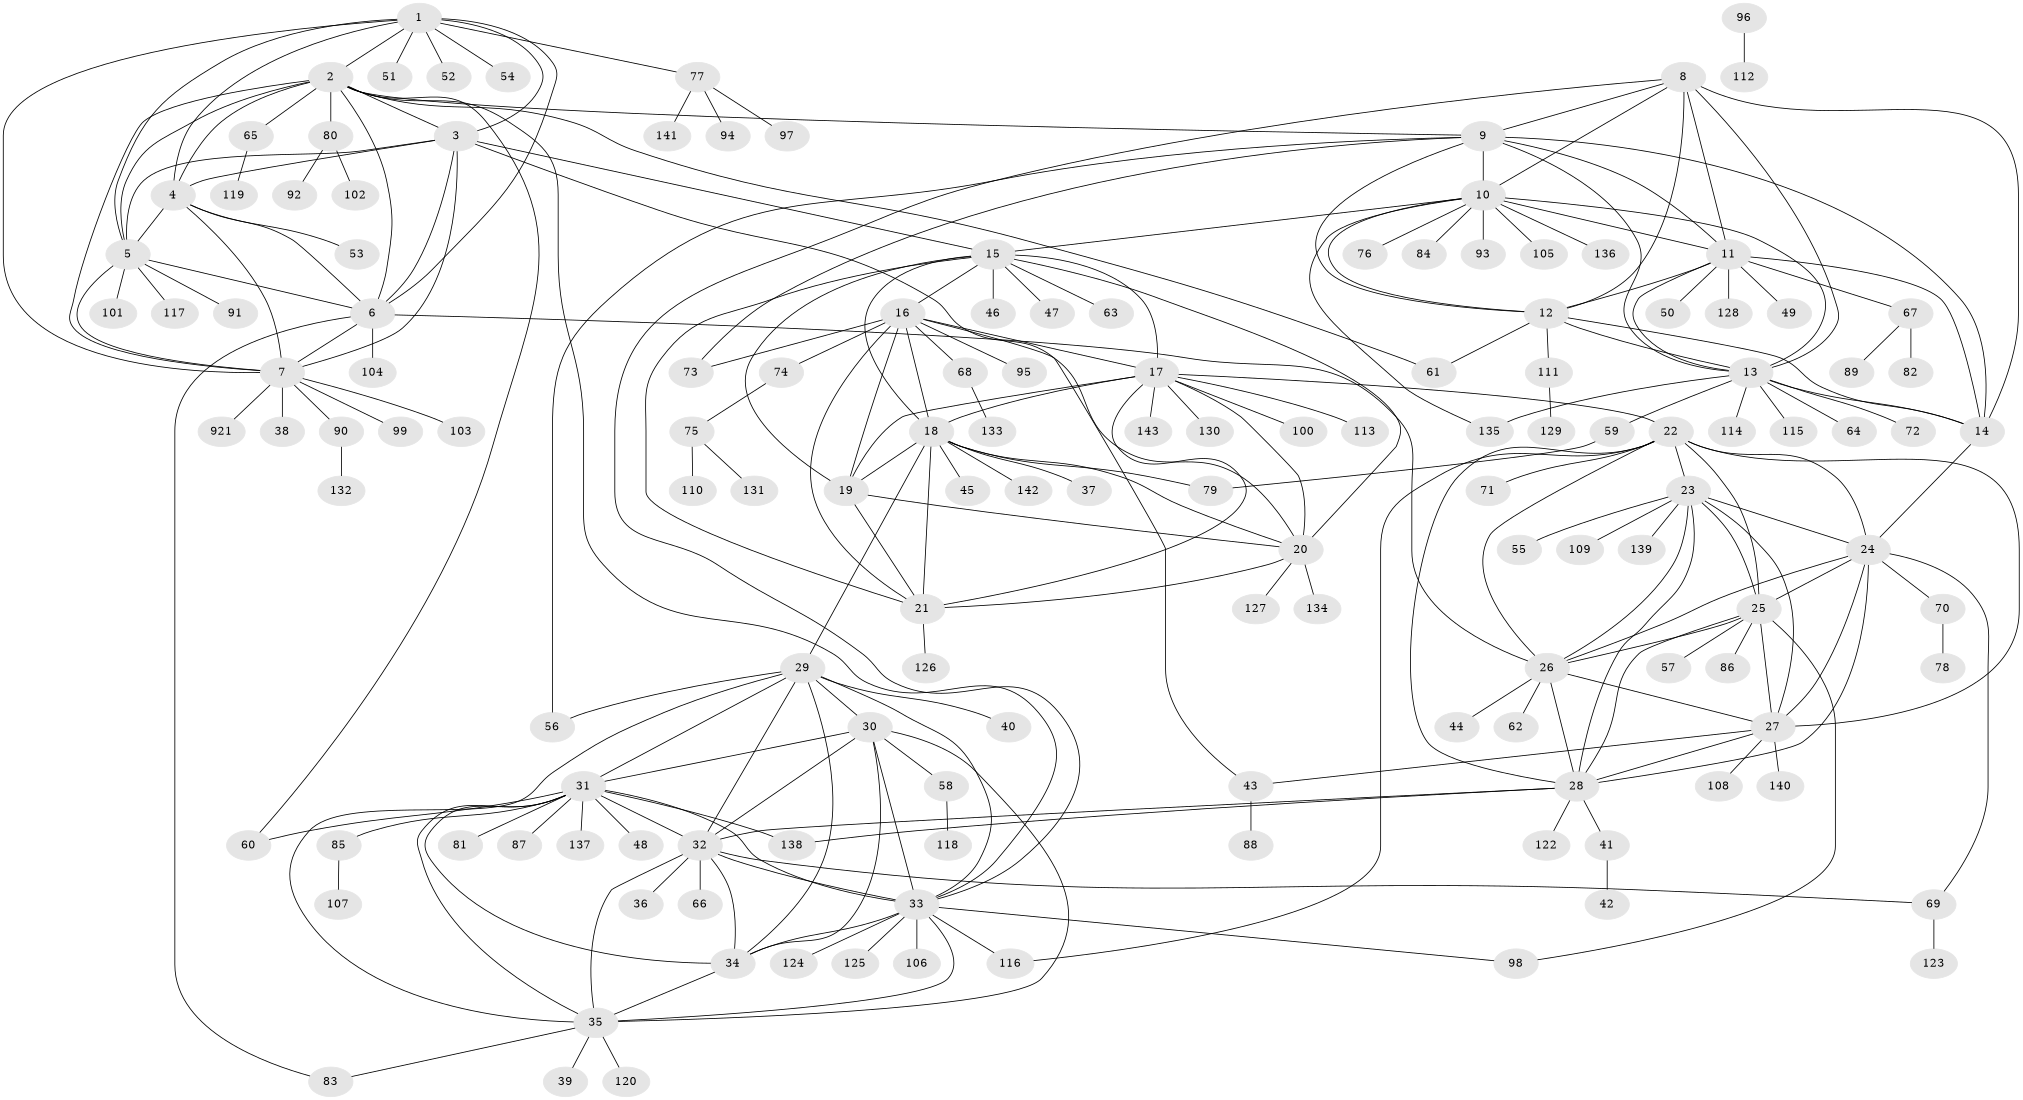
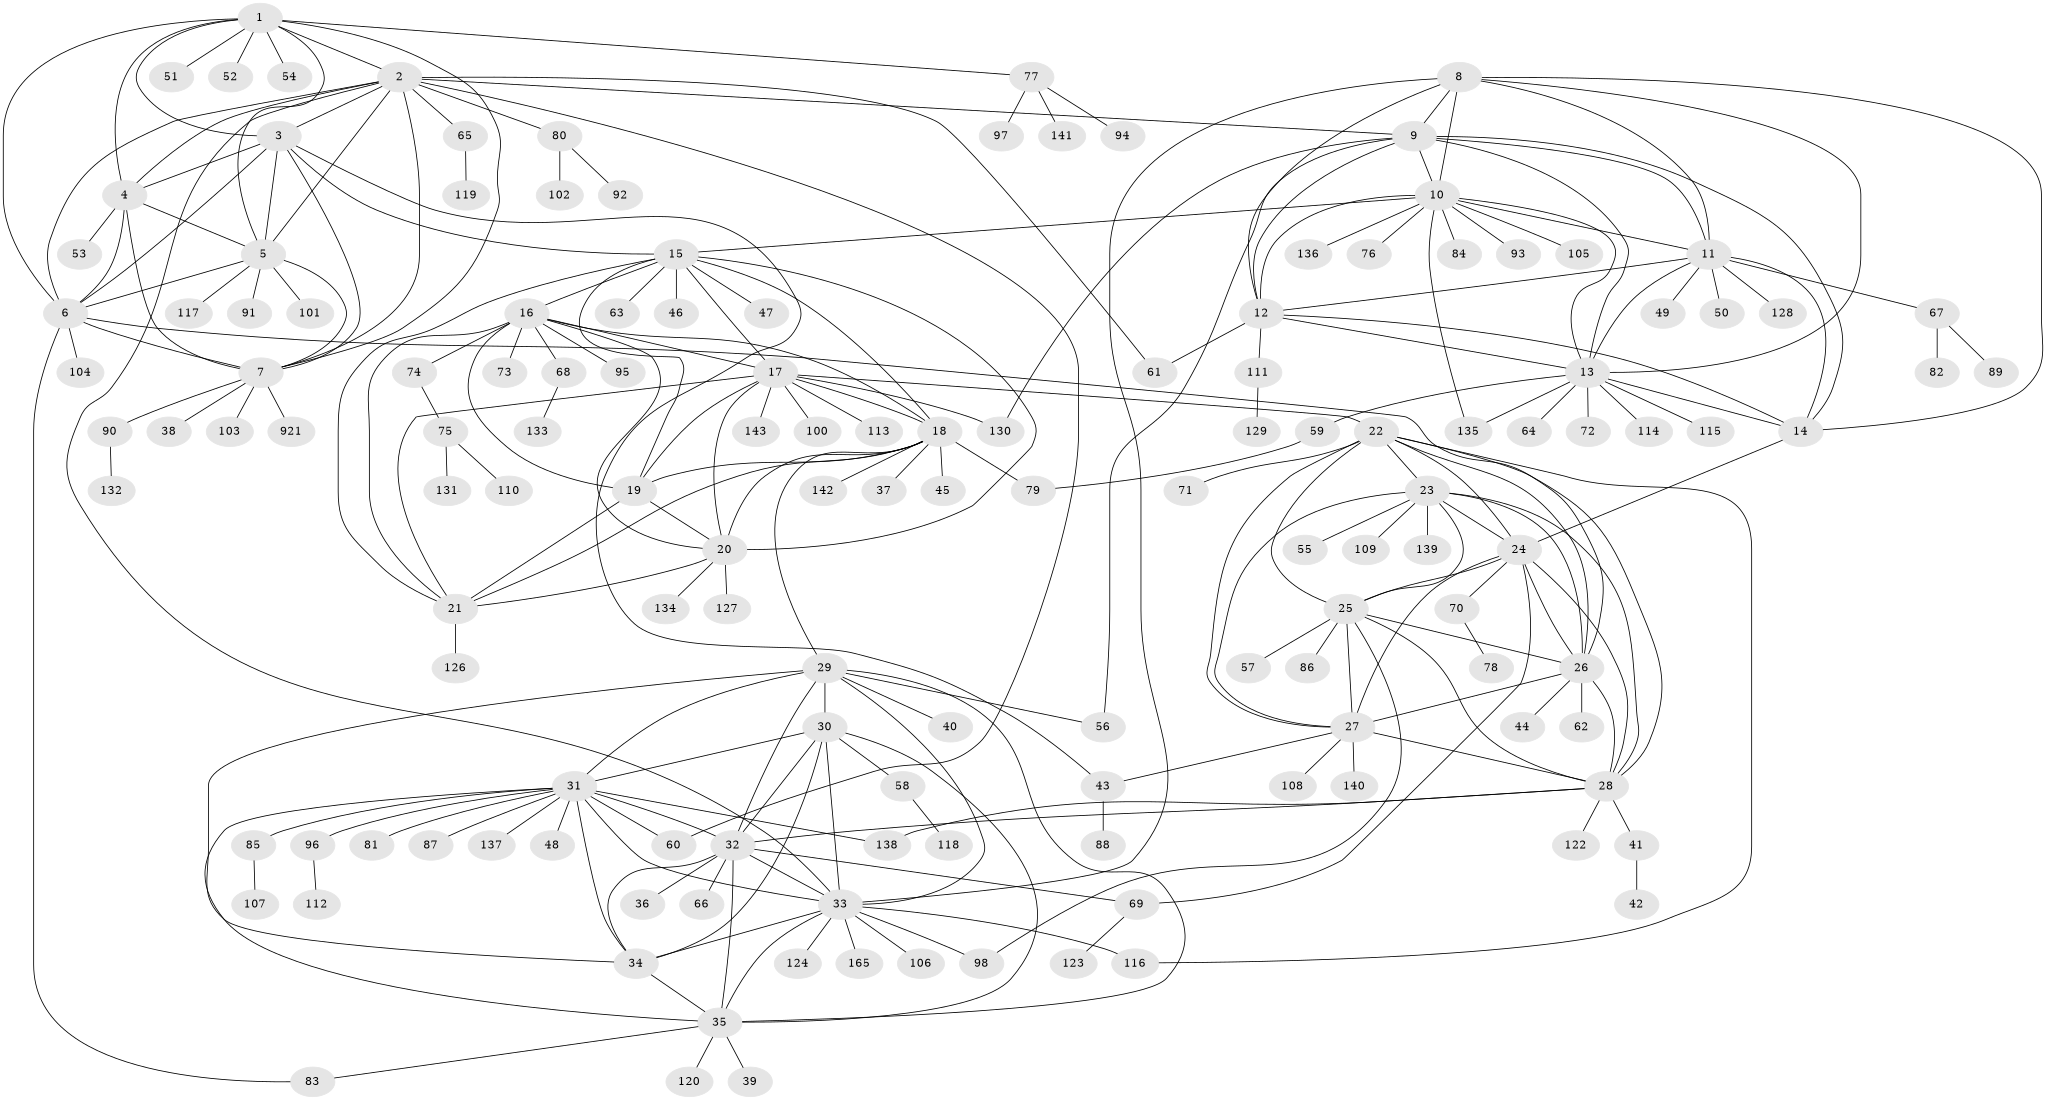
(1062, 191) -> (1151, 229)
(401, 432) -> none
none -> (440, 806)
(855, 964) -> (859, 964)
